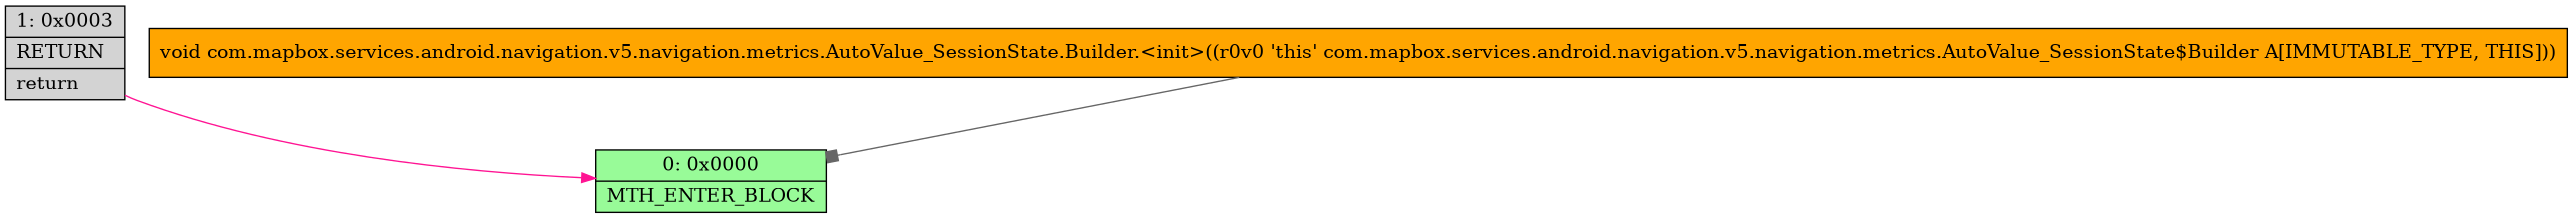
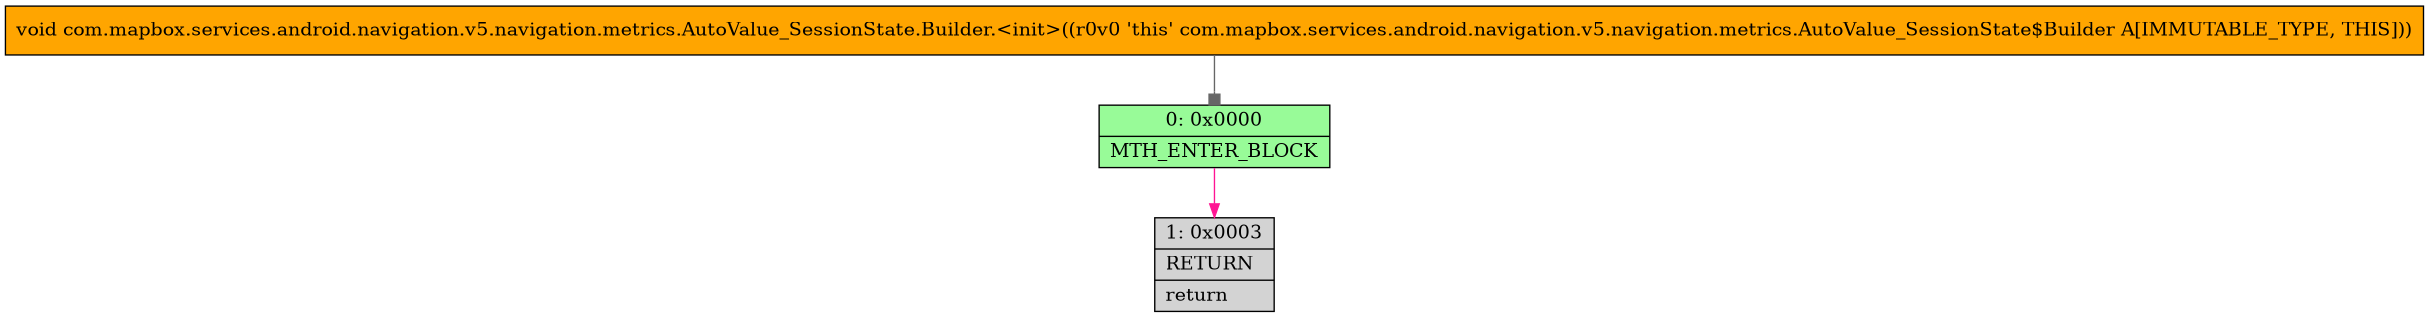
(350, 154) -> (1214, 186)
